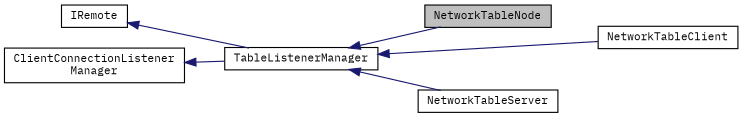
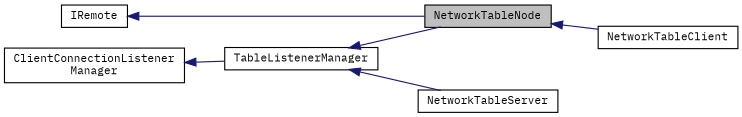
(194, 37) -> (282, 16)
(494, 48) -> (580, 27)
